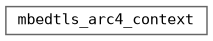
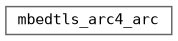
(106, 21) -> (89, 21)
